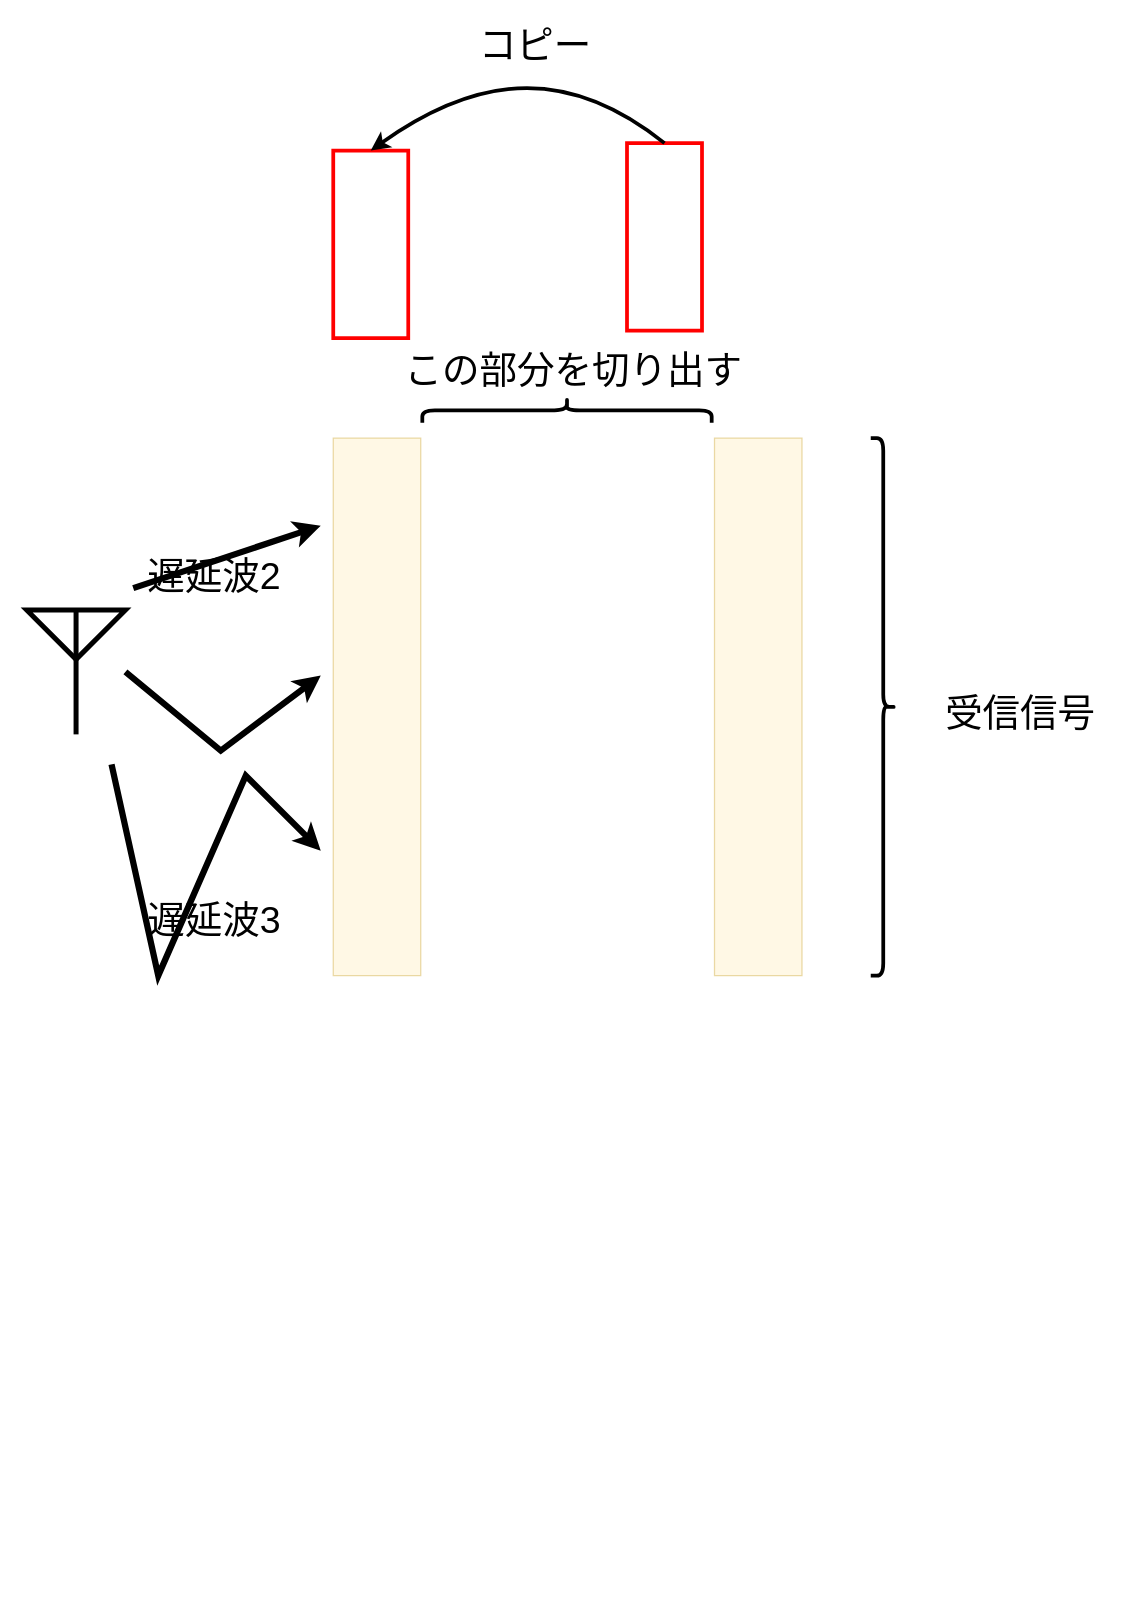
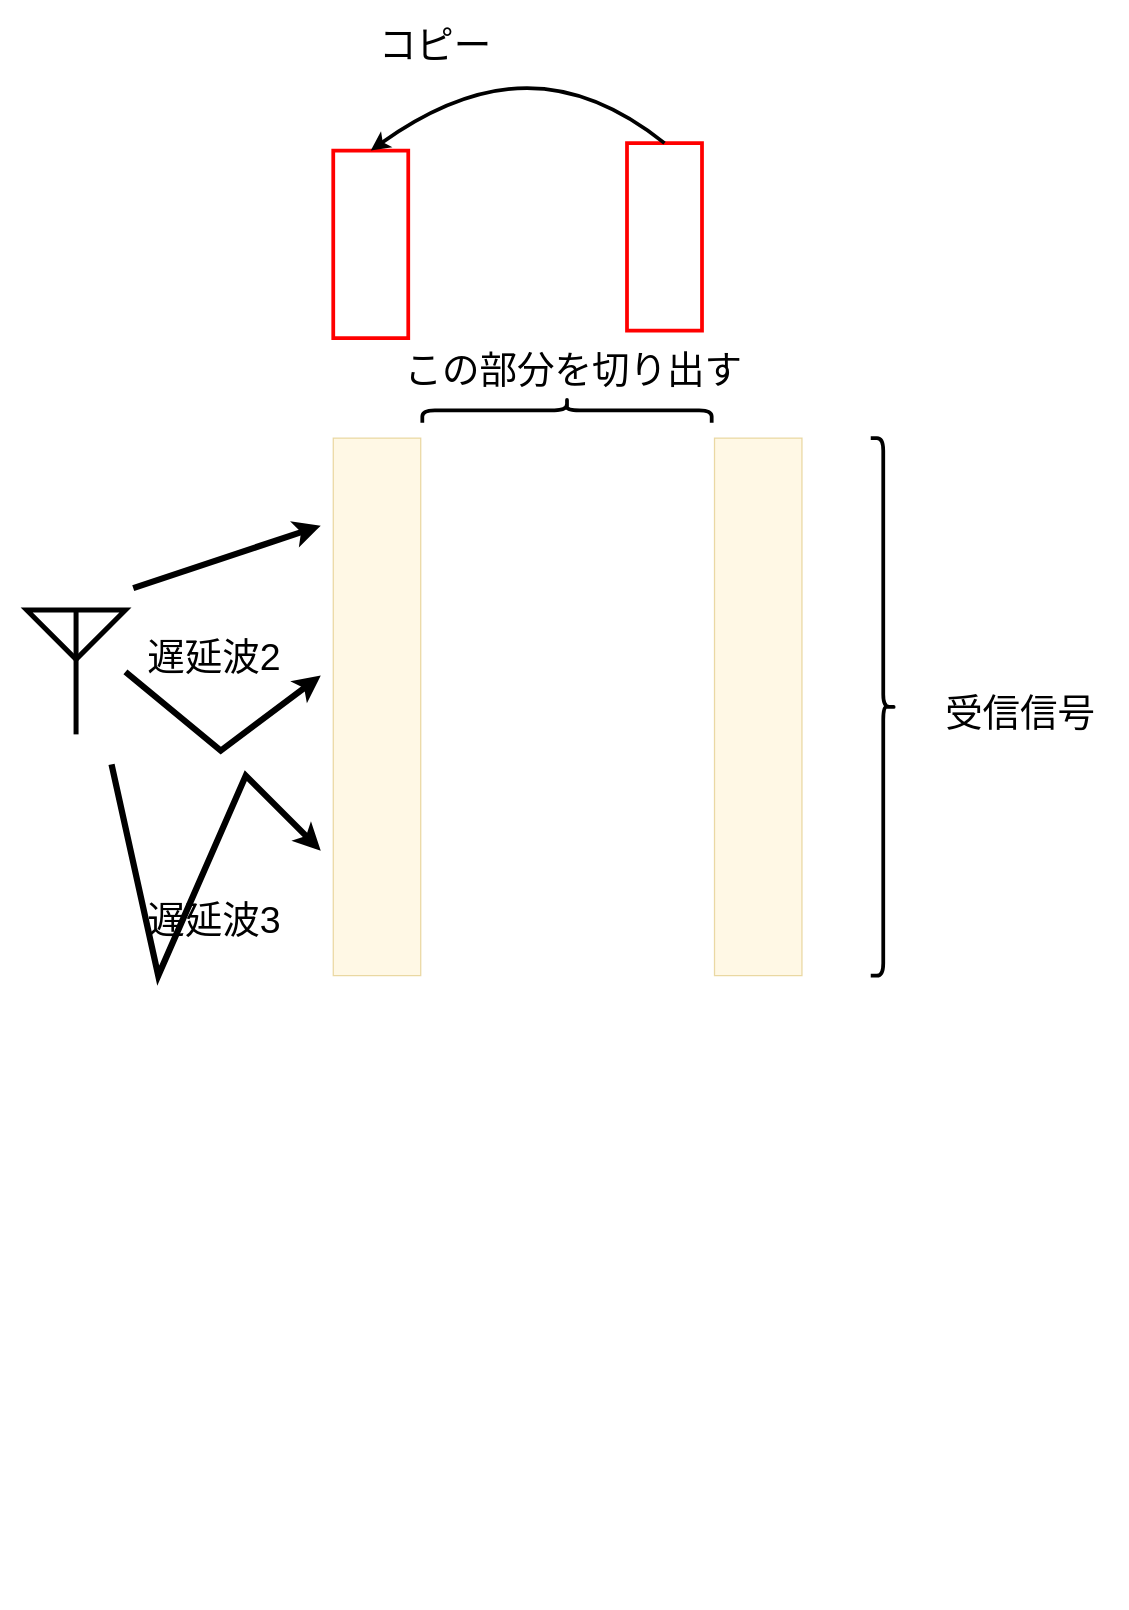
(535, 44) -> (435, 44)
(214, 576) -> (214, 657)
